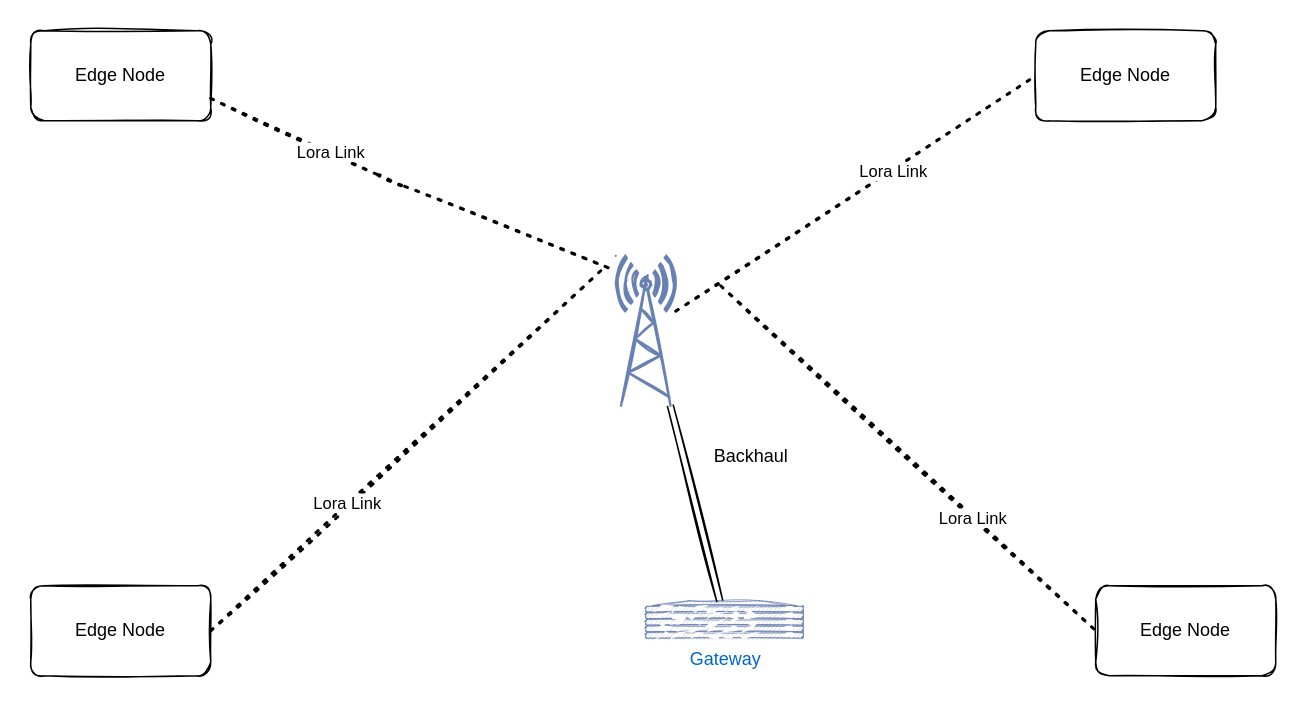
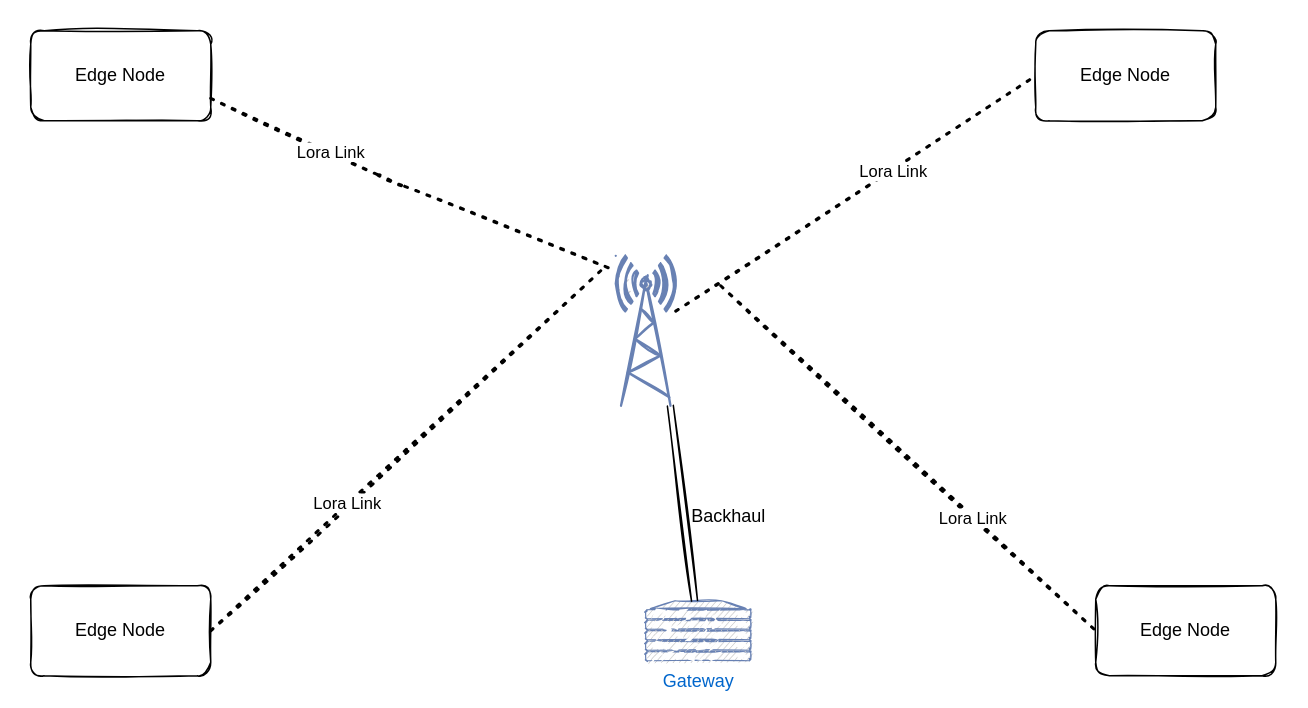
(751, 457) -> (728, 517)
(725, 620) -> (698, 631)
